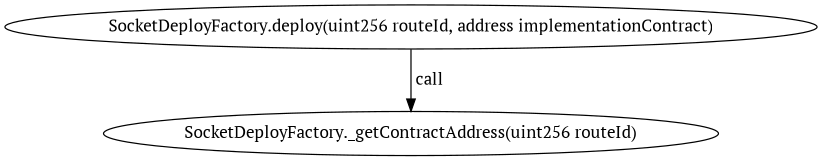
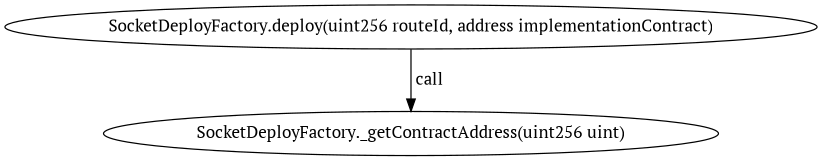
(411, 134) -> (411, 134)
